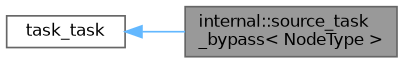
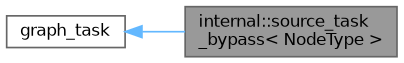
(66, 32) -> (66, 32)
